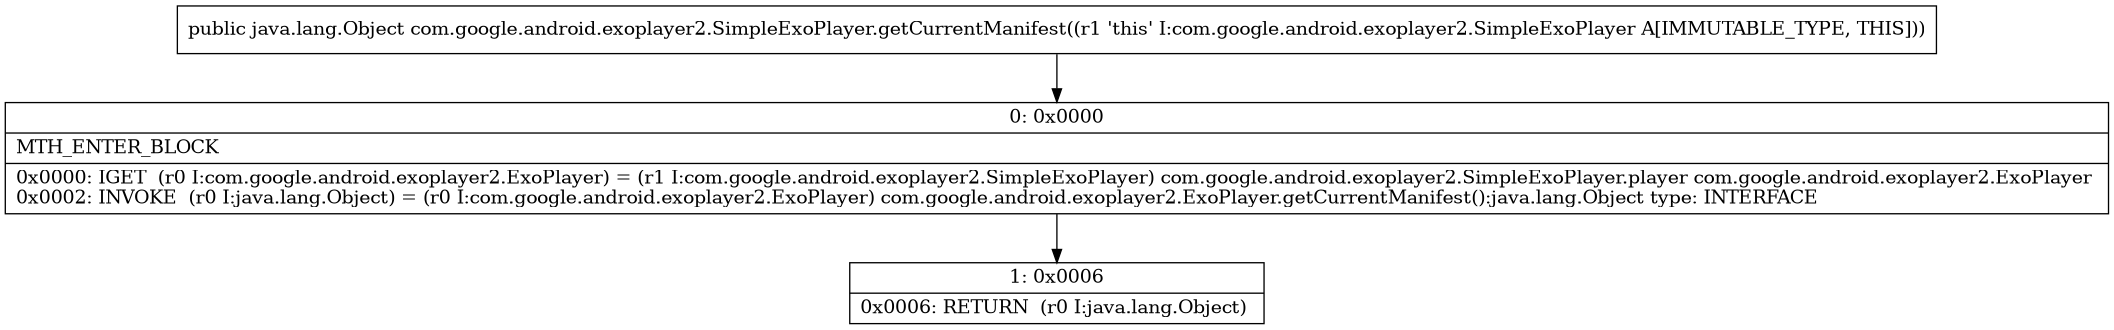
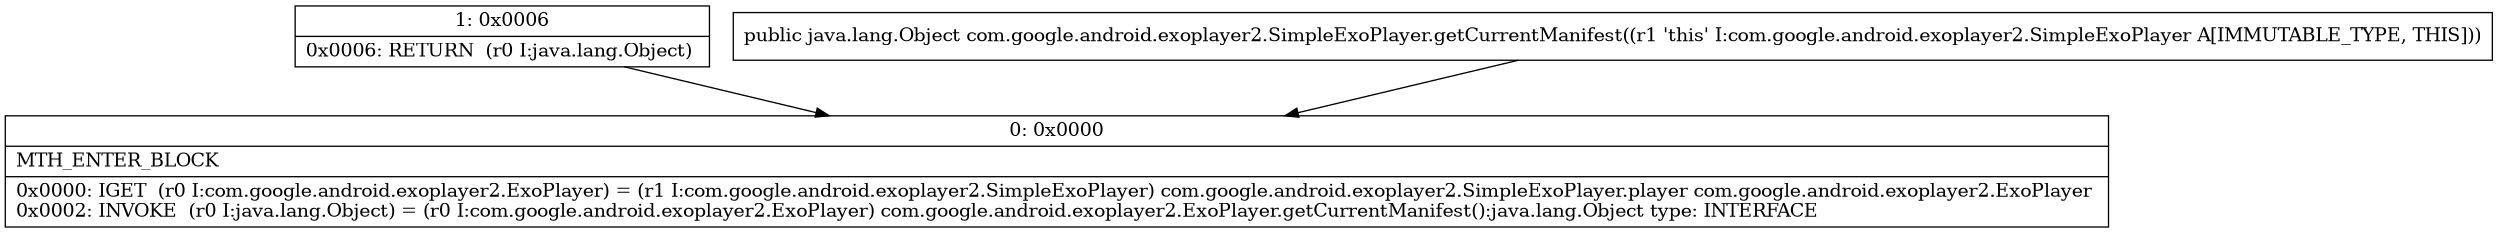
(1057, 232) -> (720, 90)
